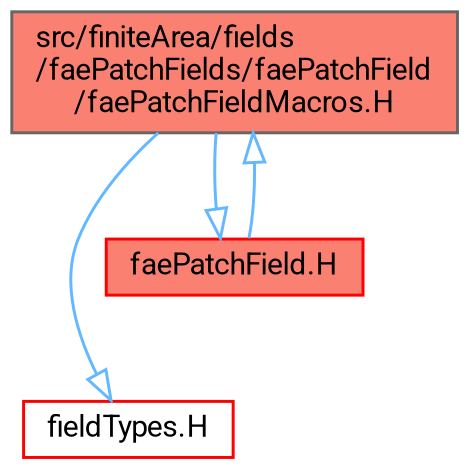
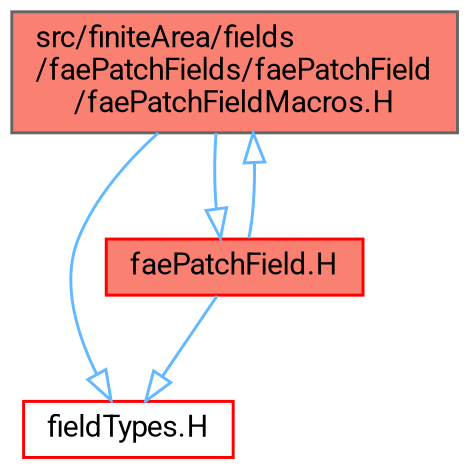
none -> (190, 336)
